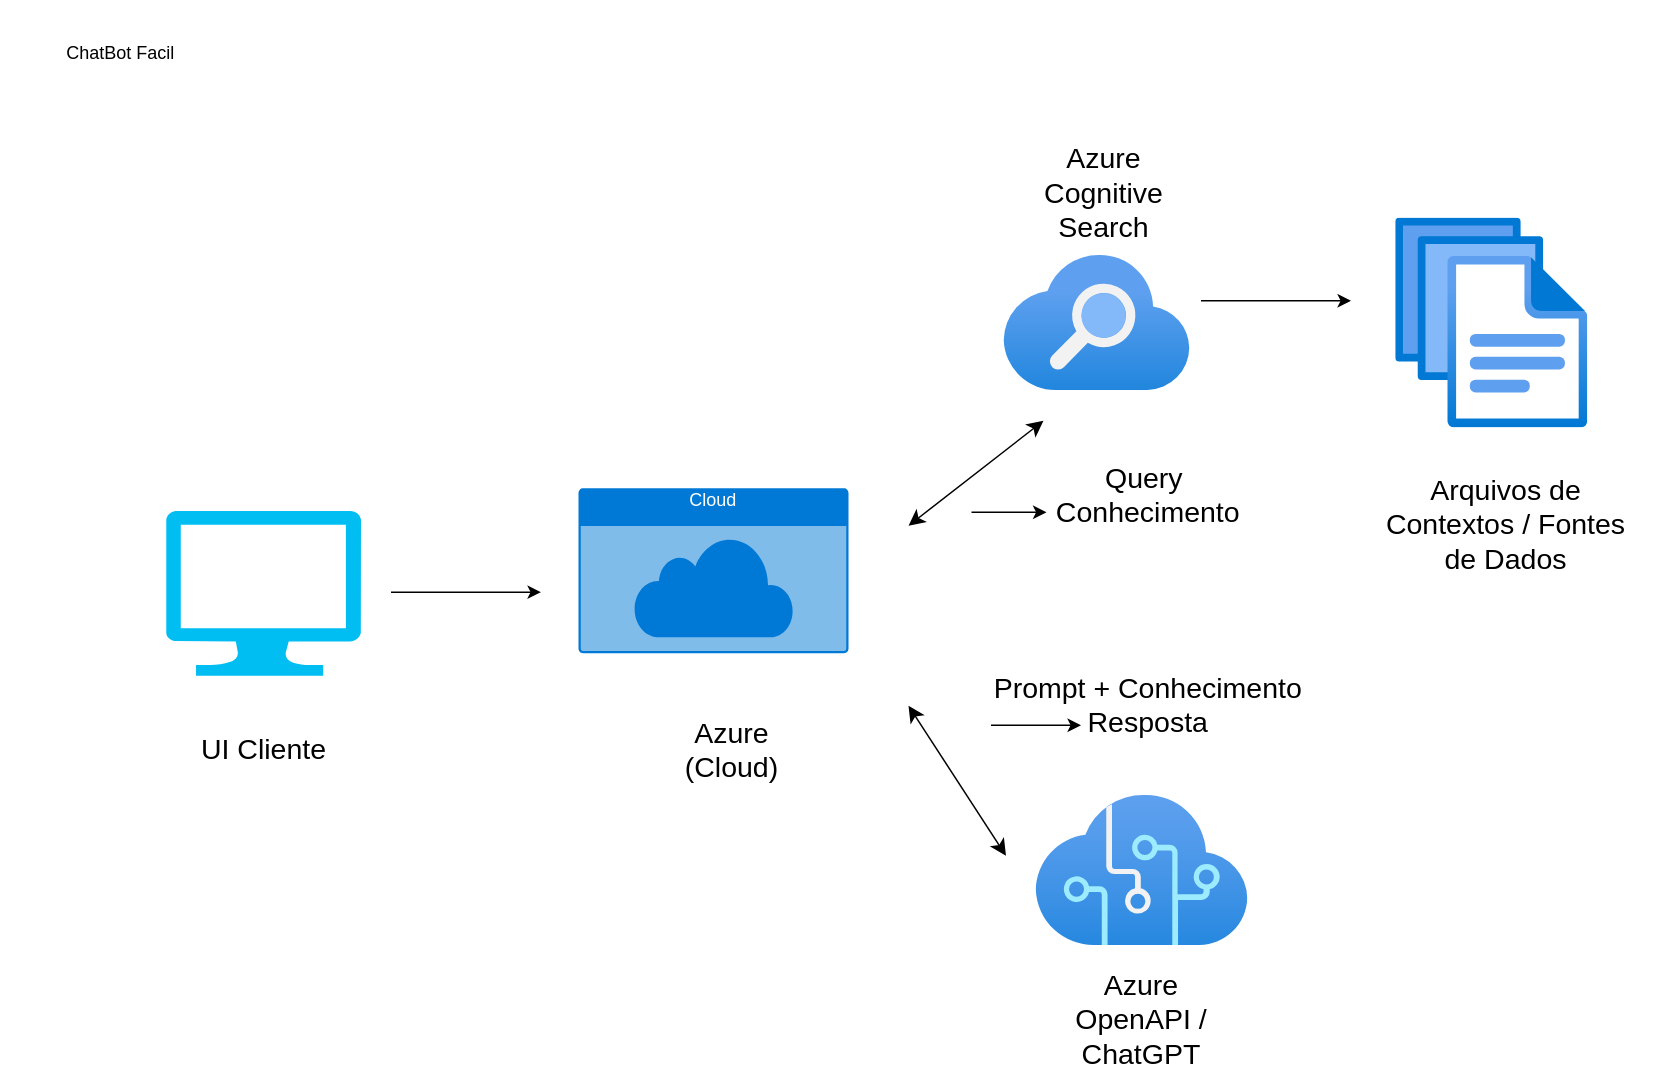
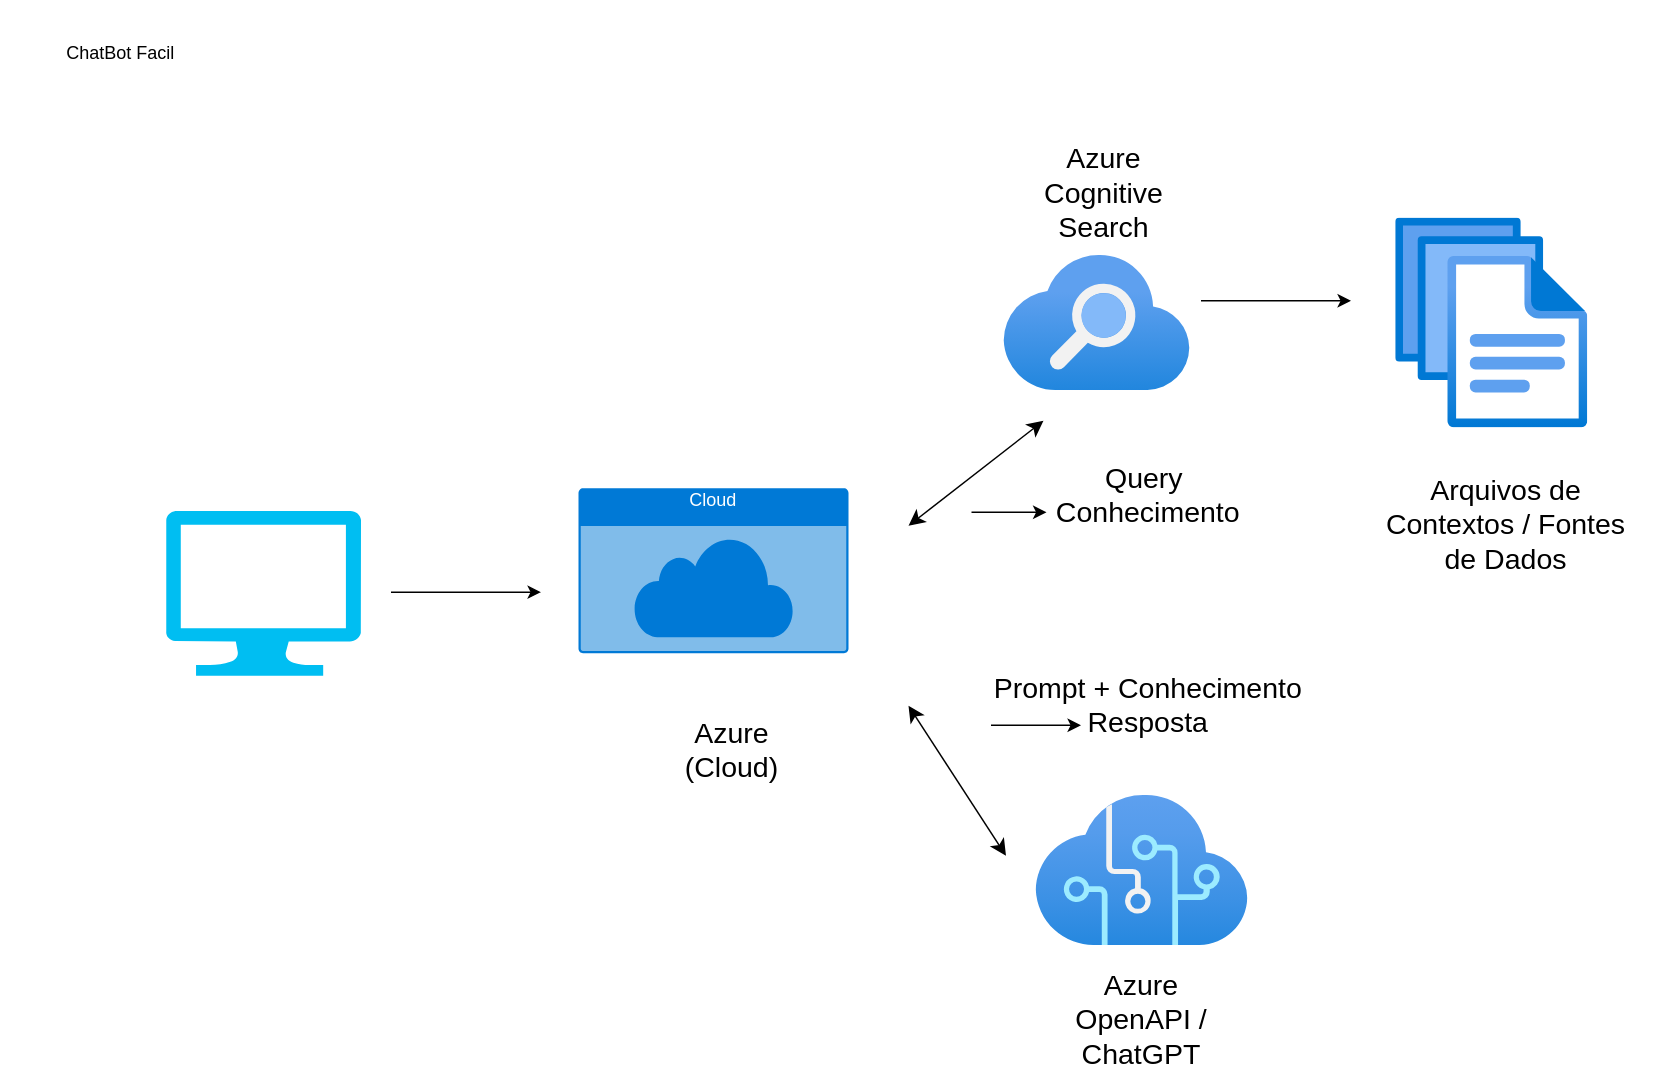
(263, 751) -> none
